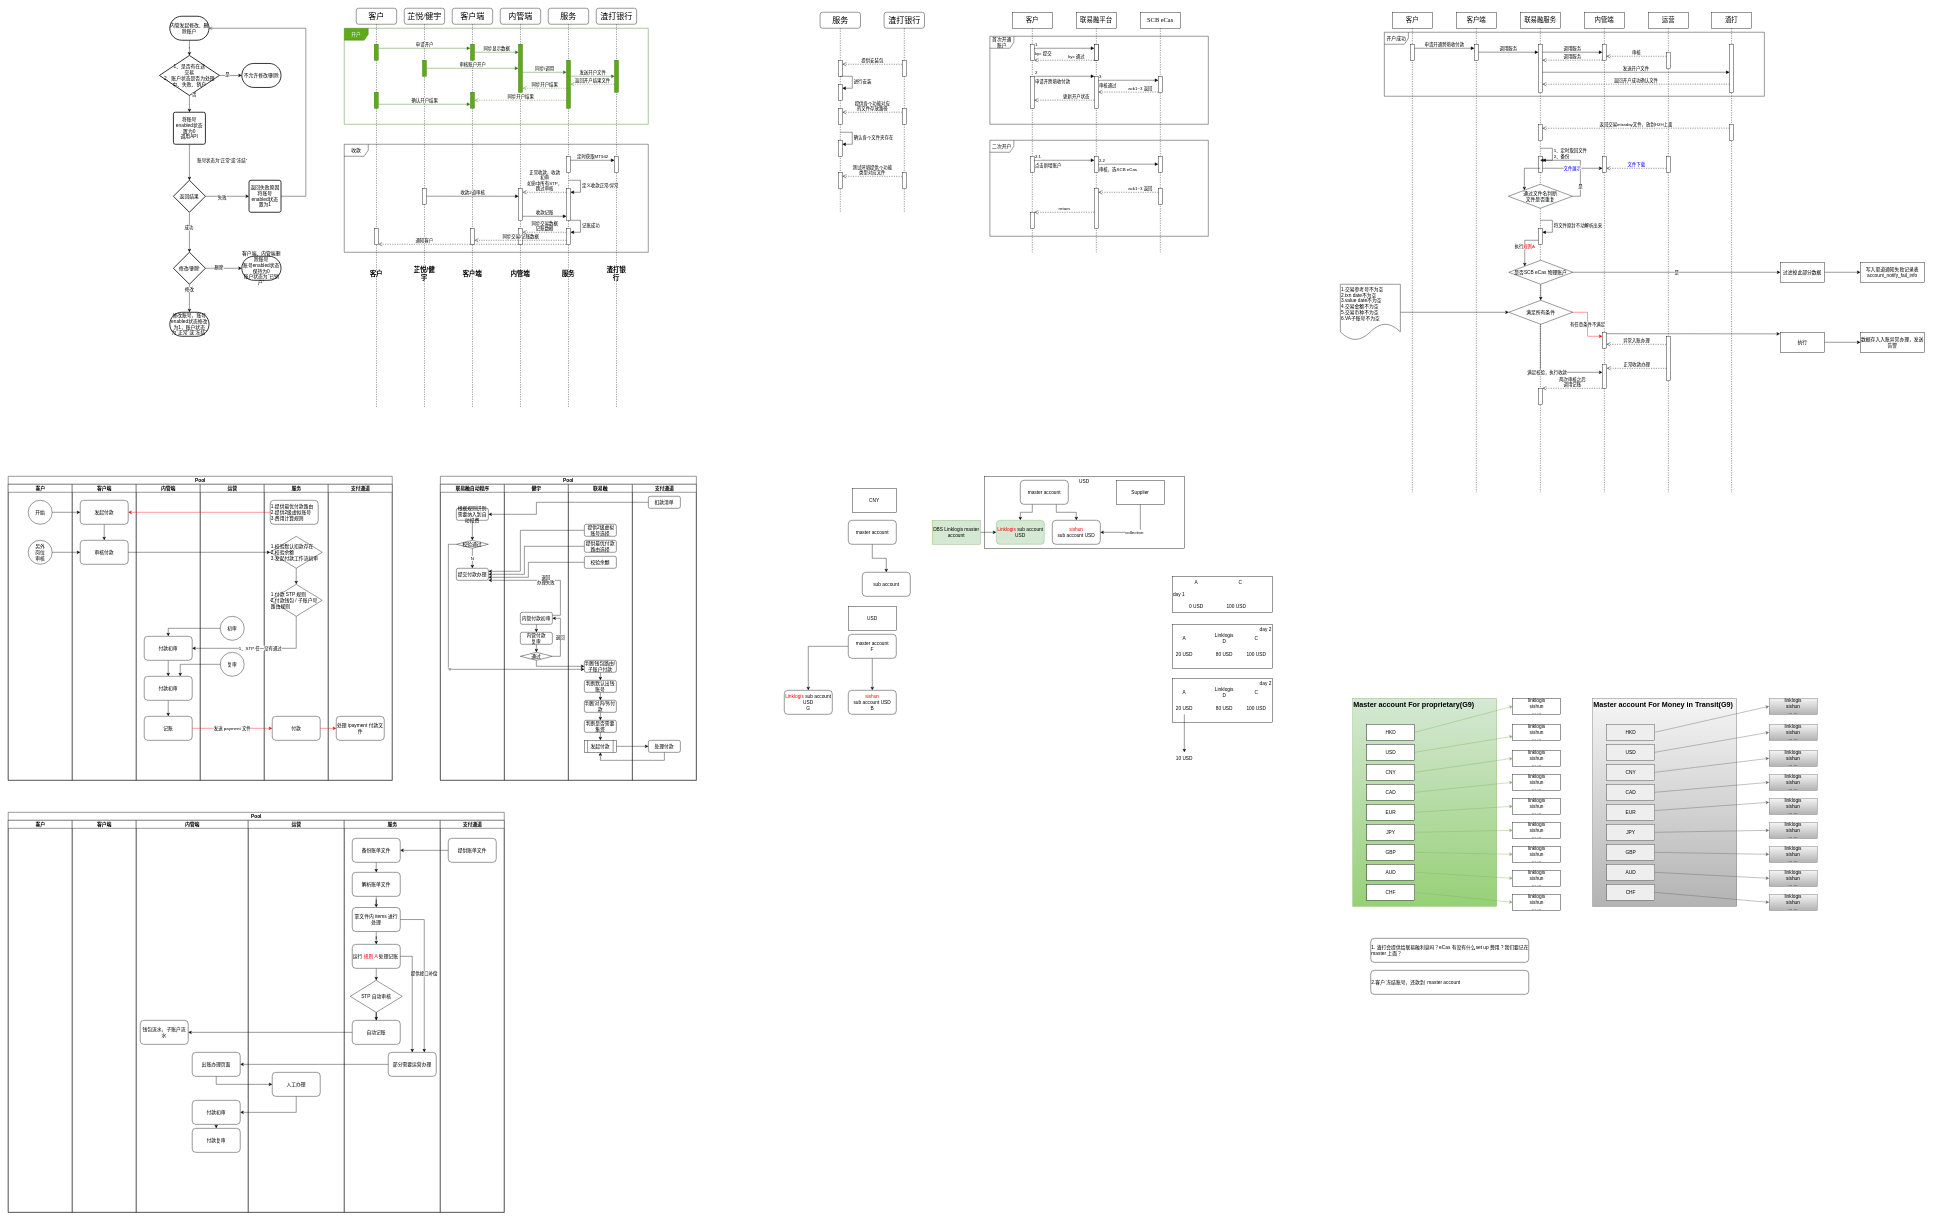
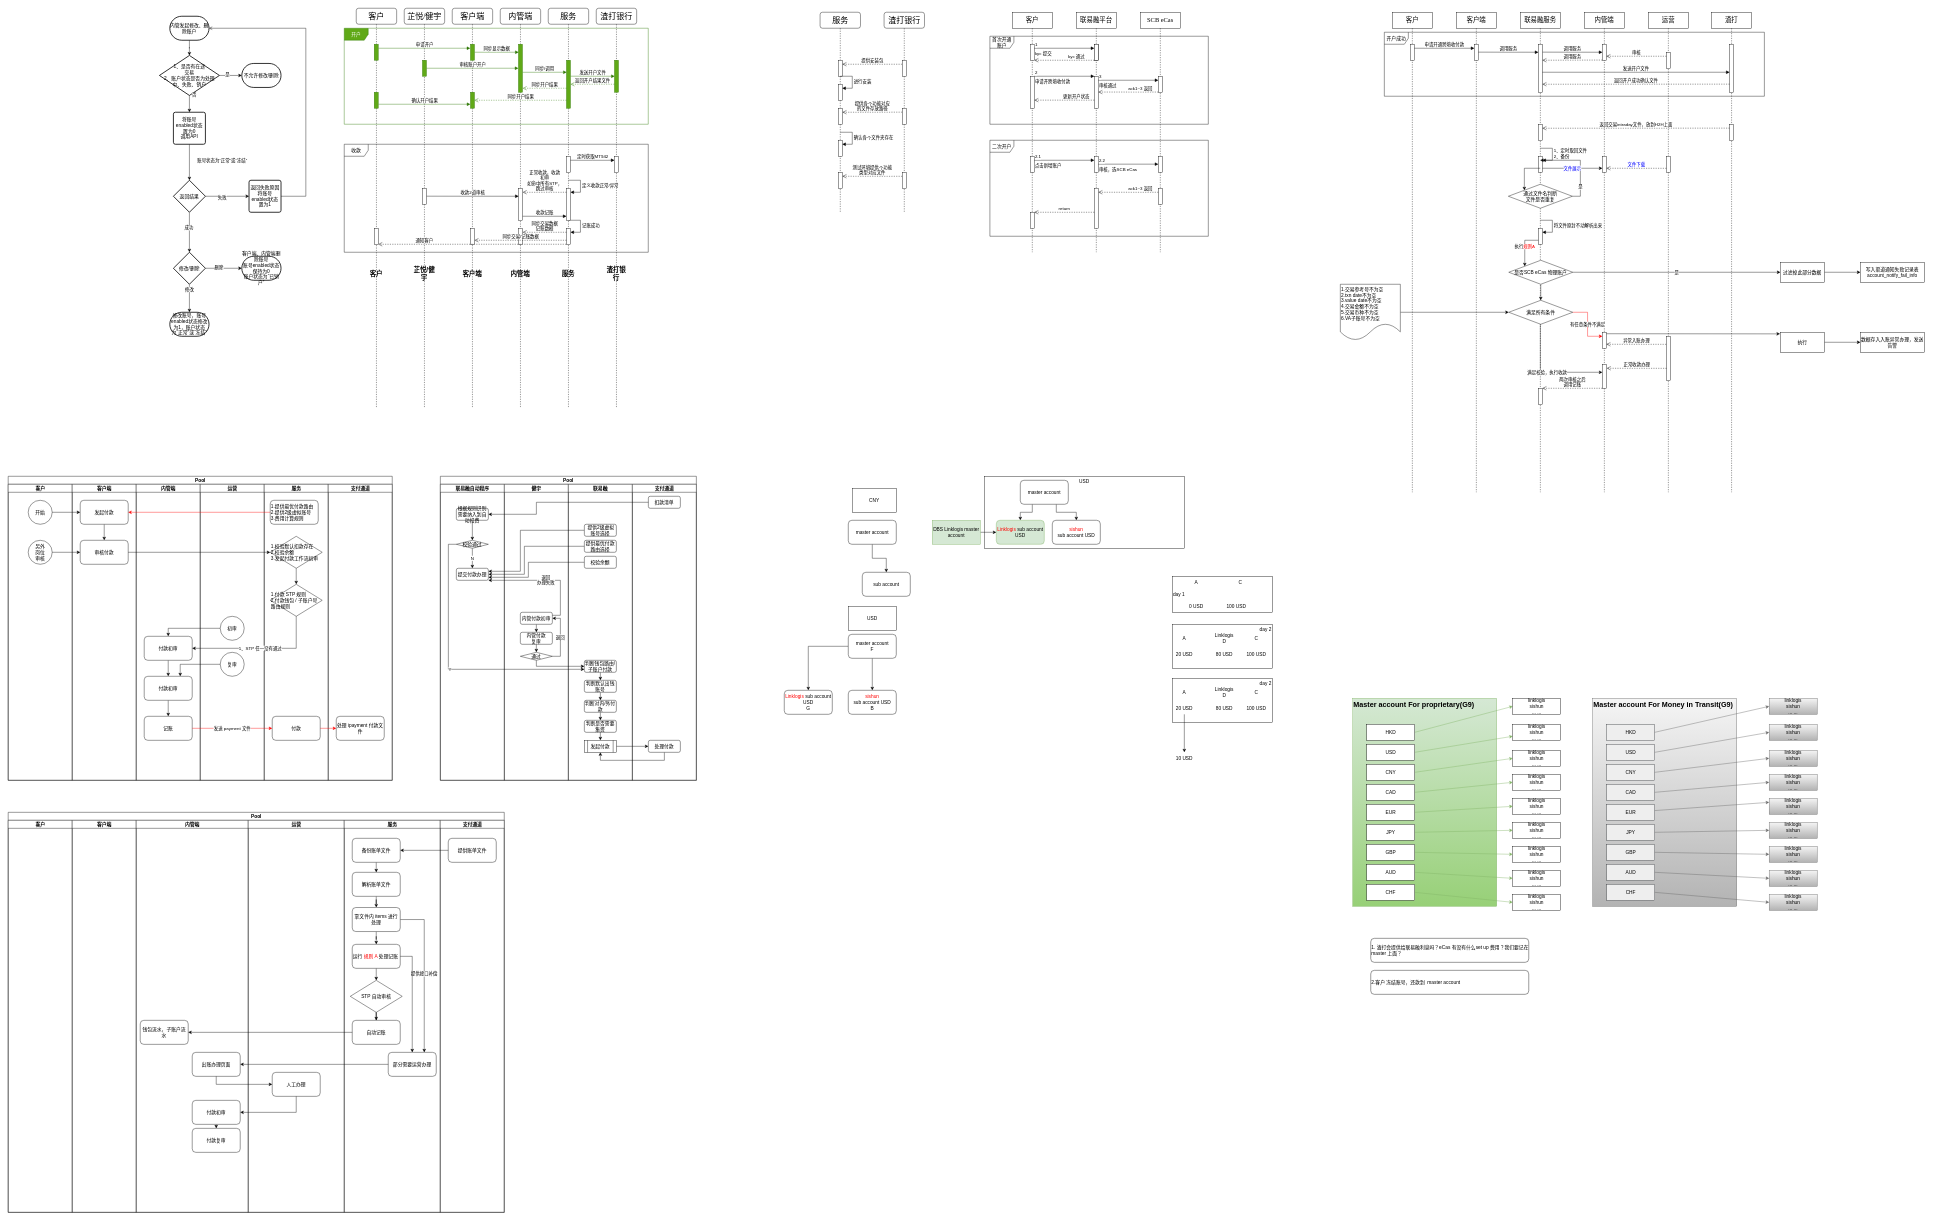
(1140, 492) -> none
(1132, 532) -> none
